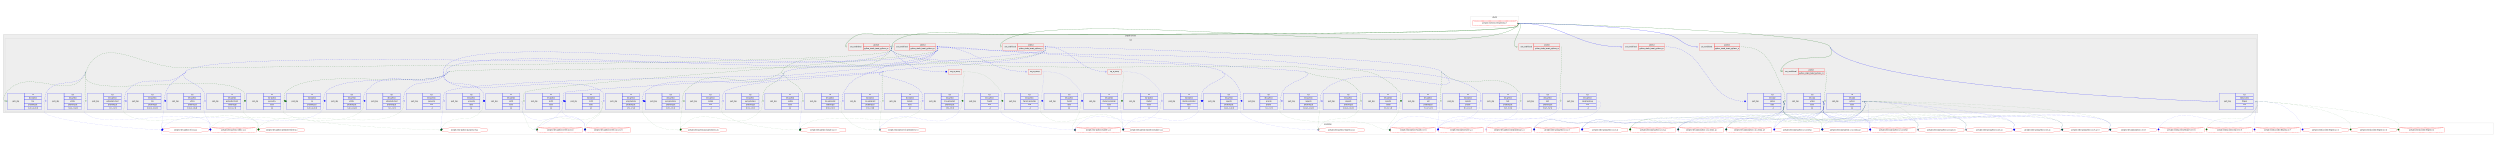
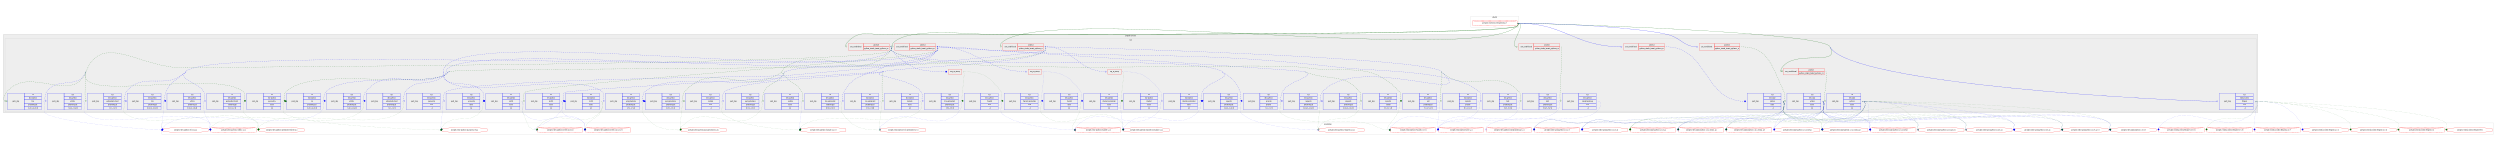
(2230, 130) -> (2230, 130)
none -> (2470, 130)
